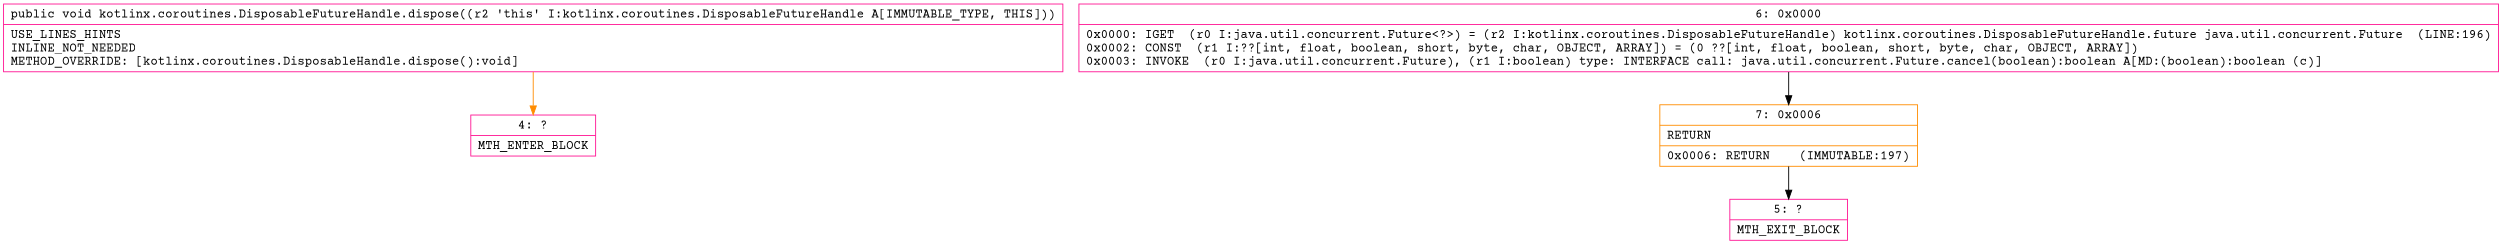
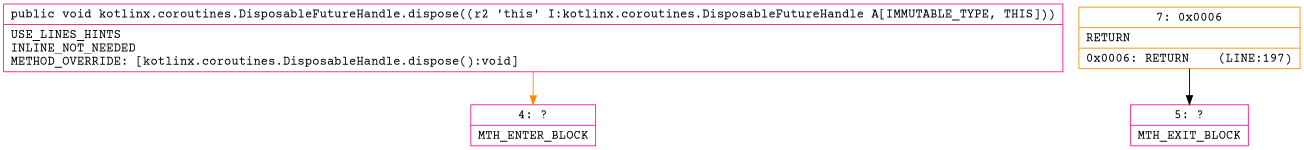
(1789, 38) -> none
(1789, 156) -> (1189, 58)
